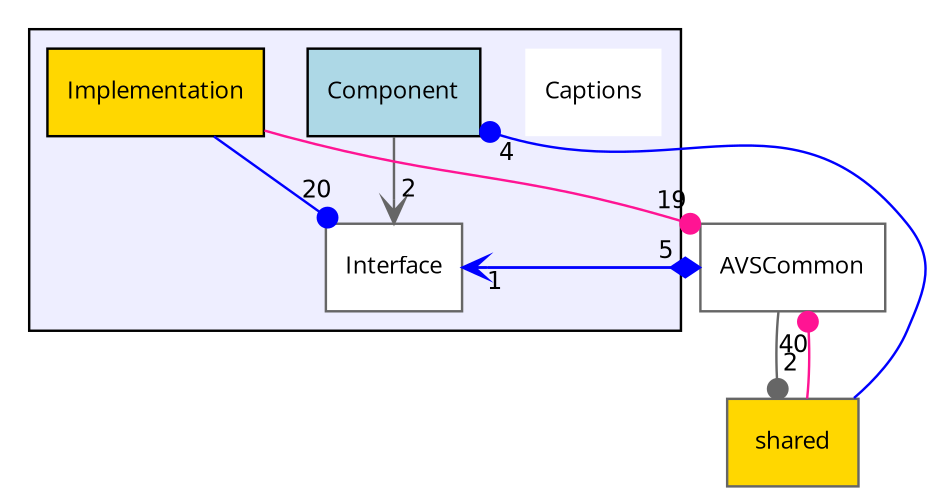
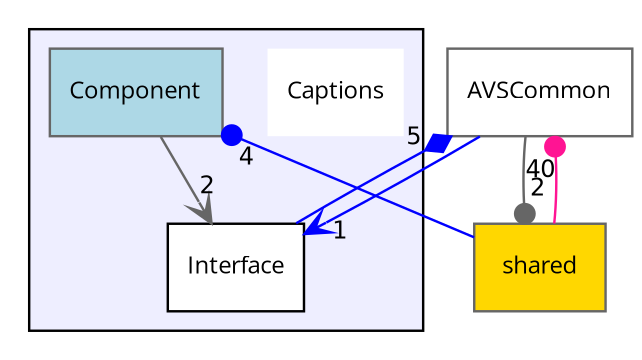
(156, 92) -> none
(394, 92) -> (136, 92)
(394, 268) -> (236, 268)
